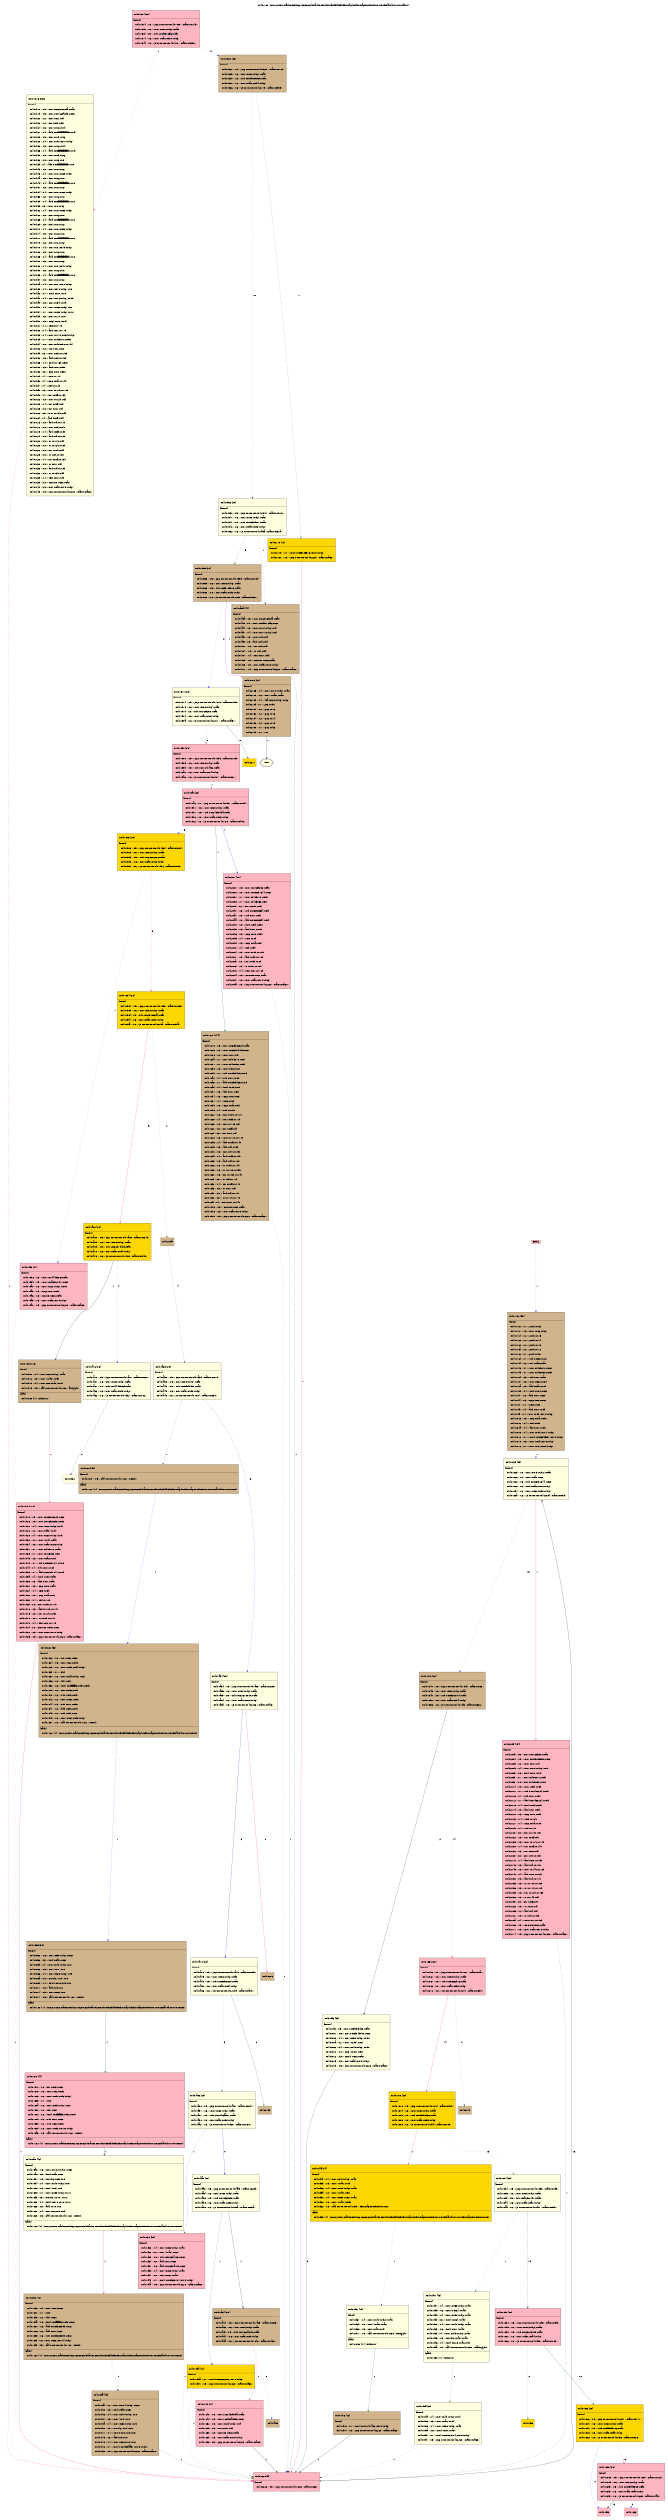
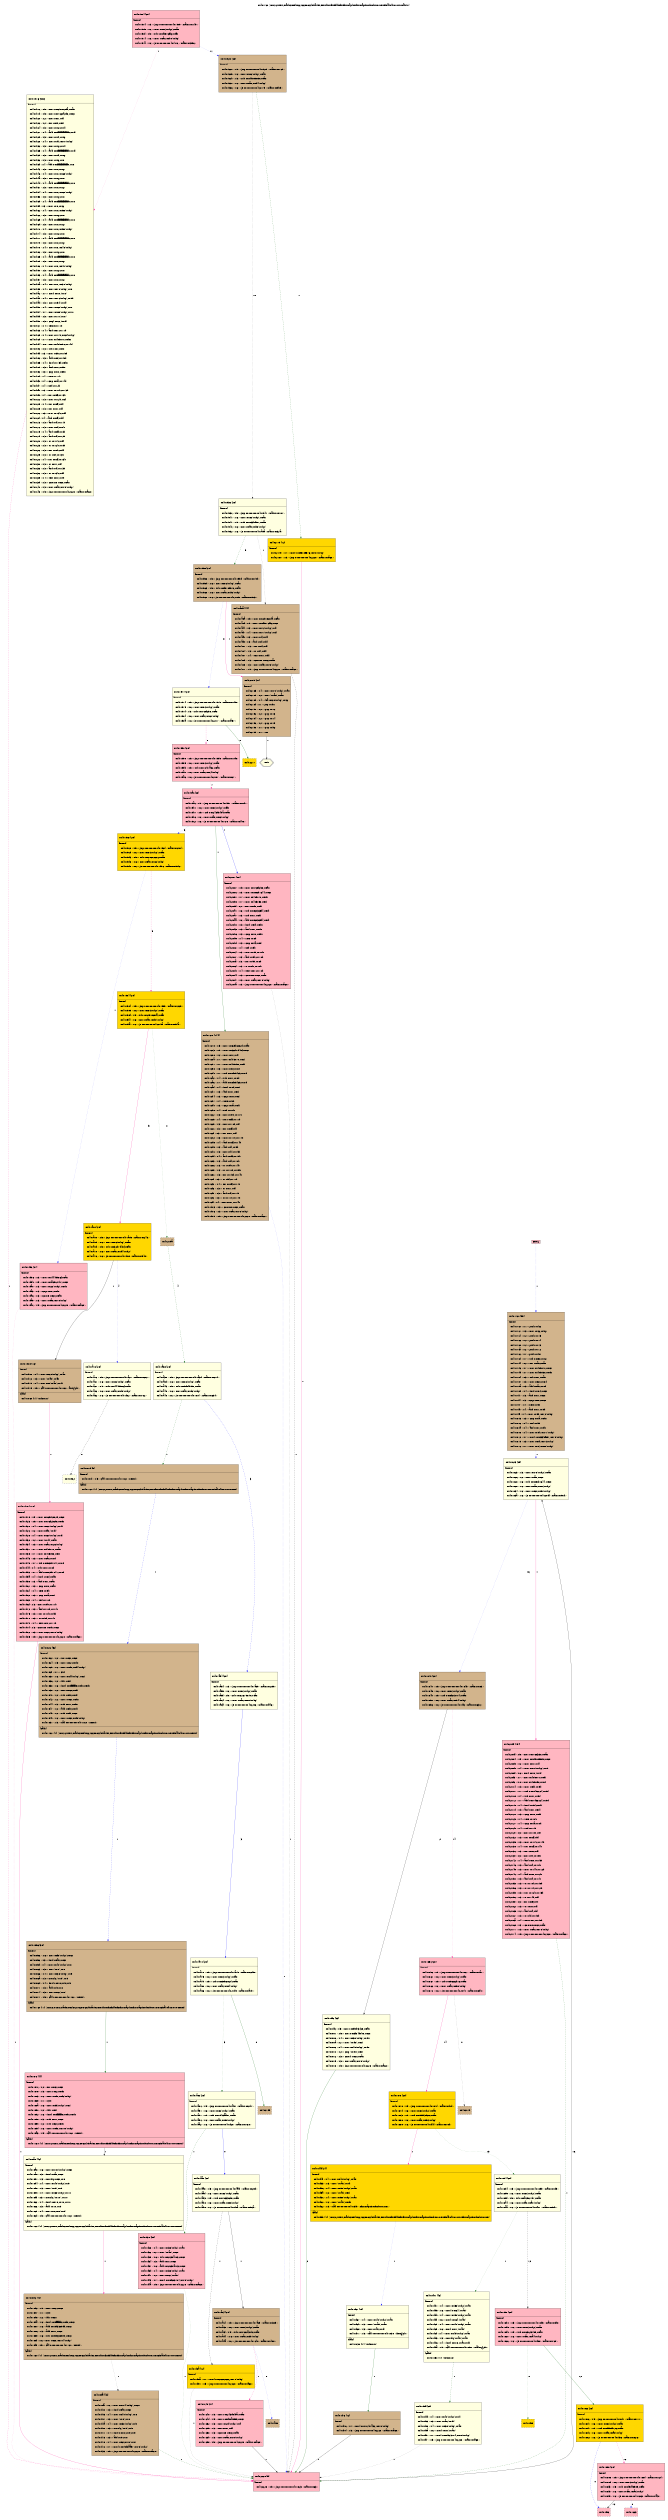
(267, 1977) -> none
